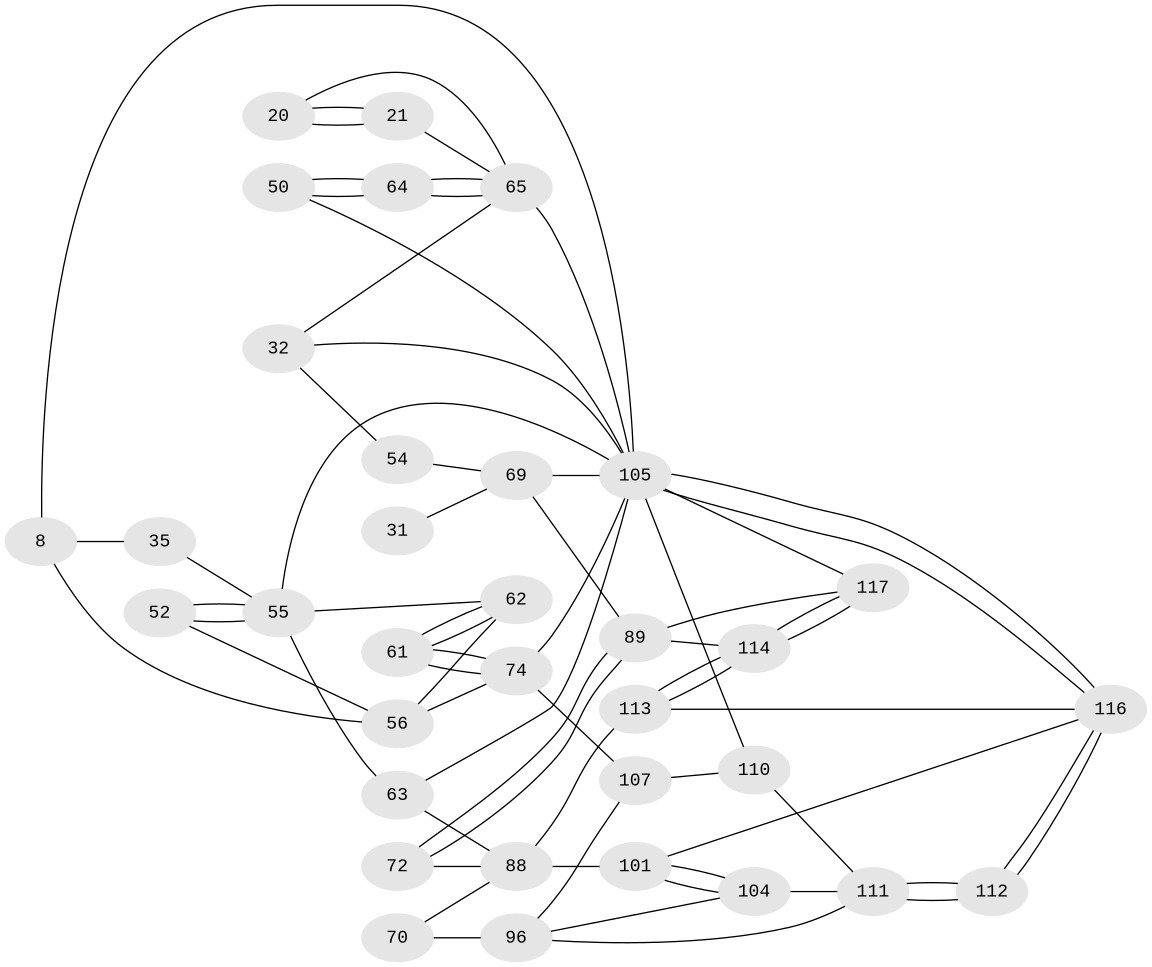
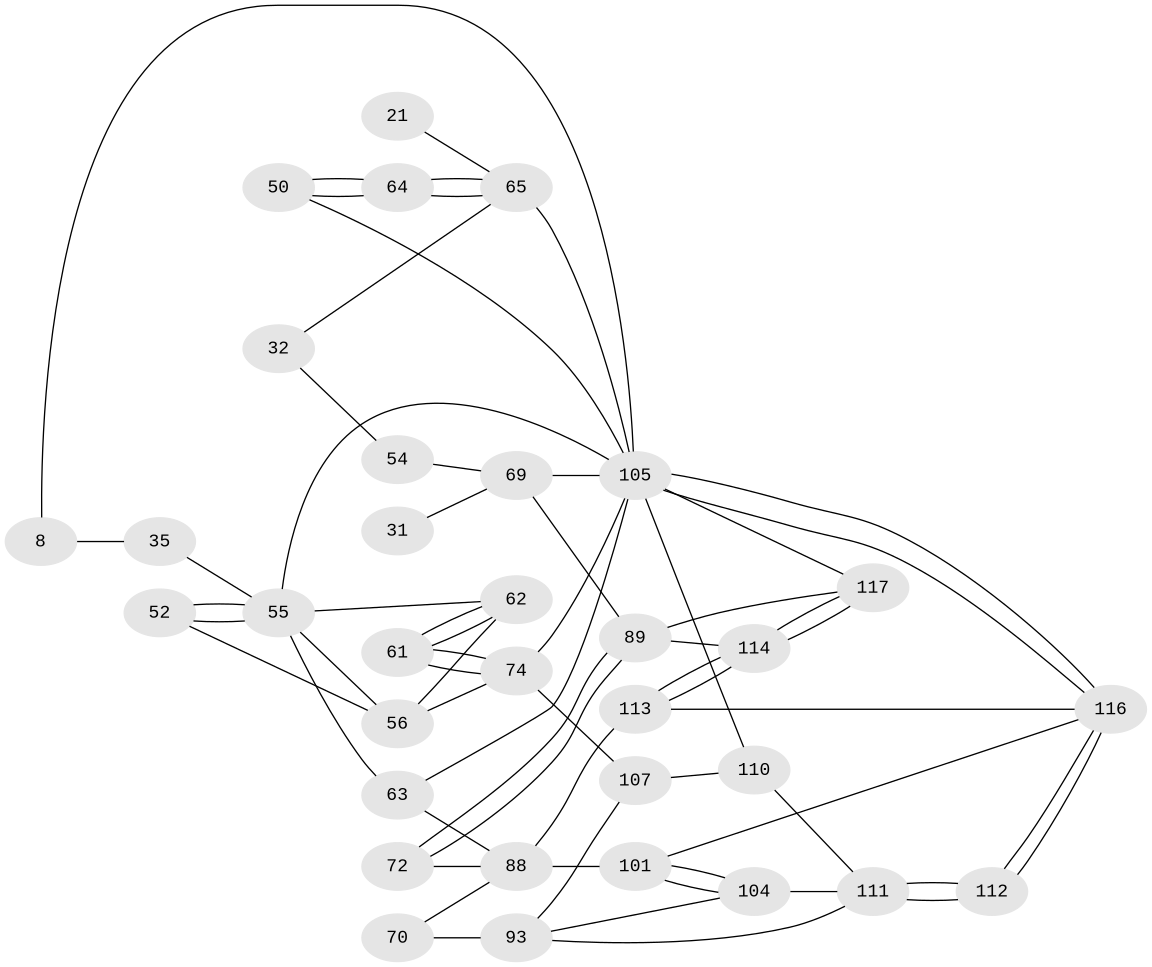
(279, 116) -> none
(486, 356) -> none
(186, 682) -> (338, 668)
(516, 938) -> (516, 938)
